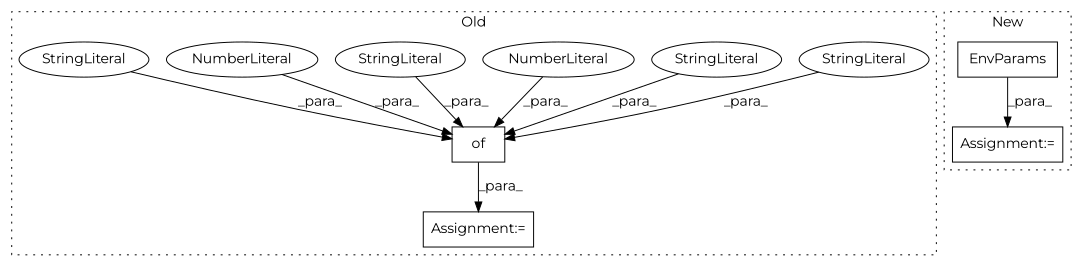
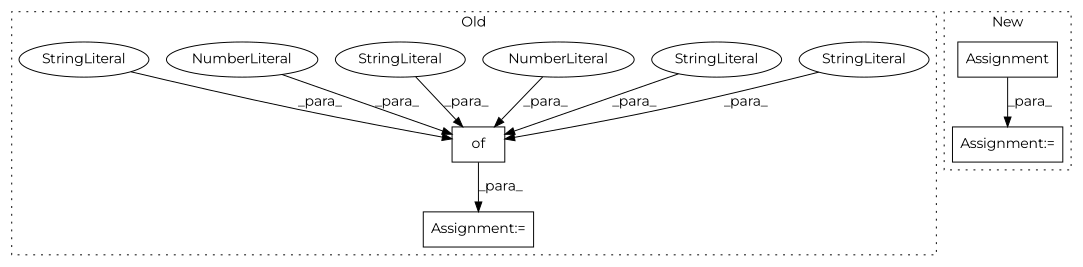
(1008, 60) -> (1008, 60)
